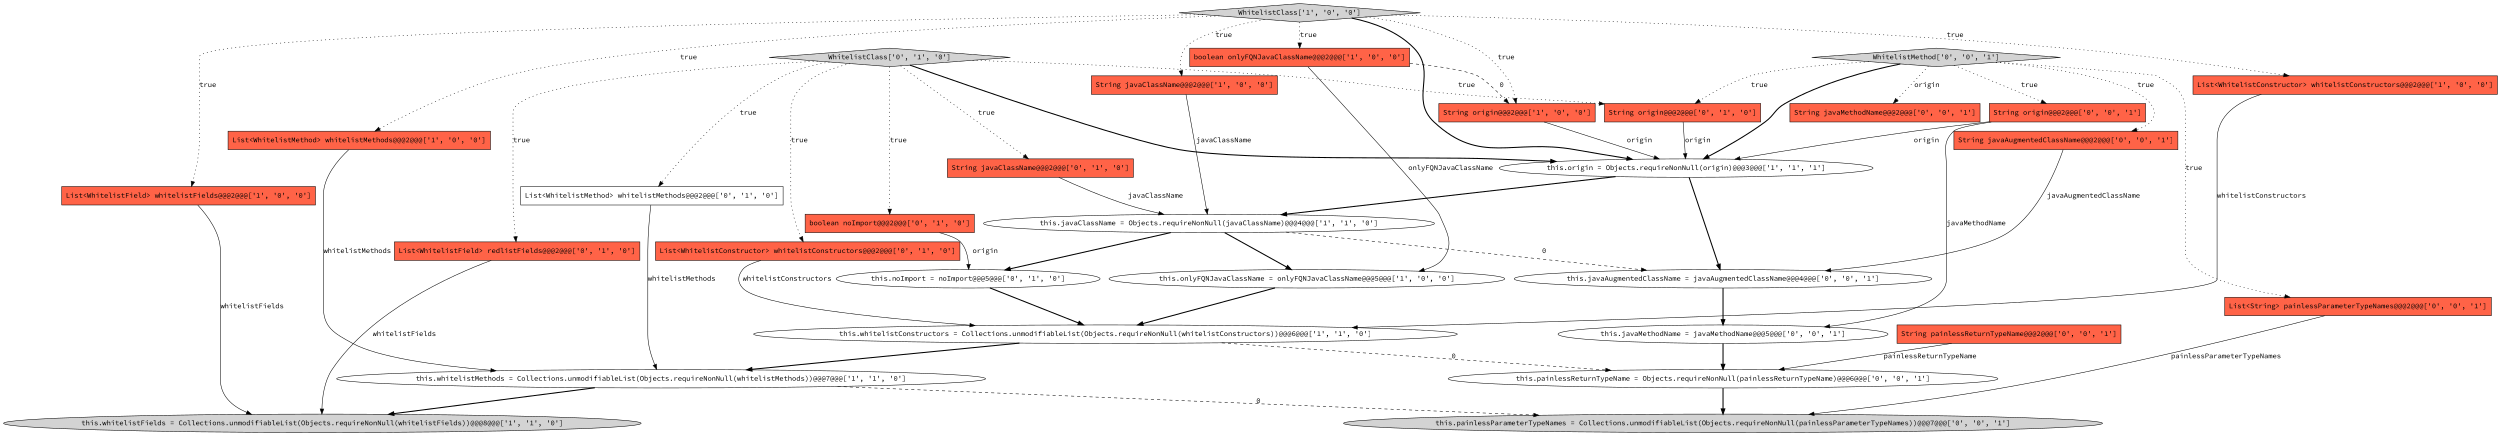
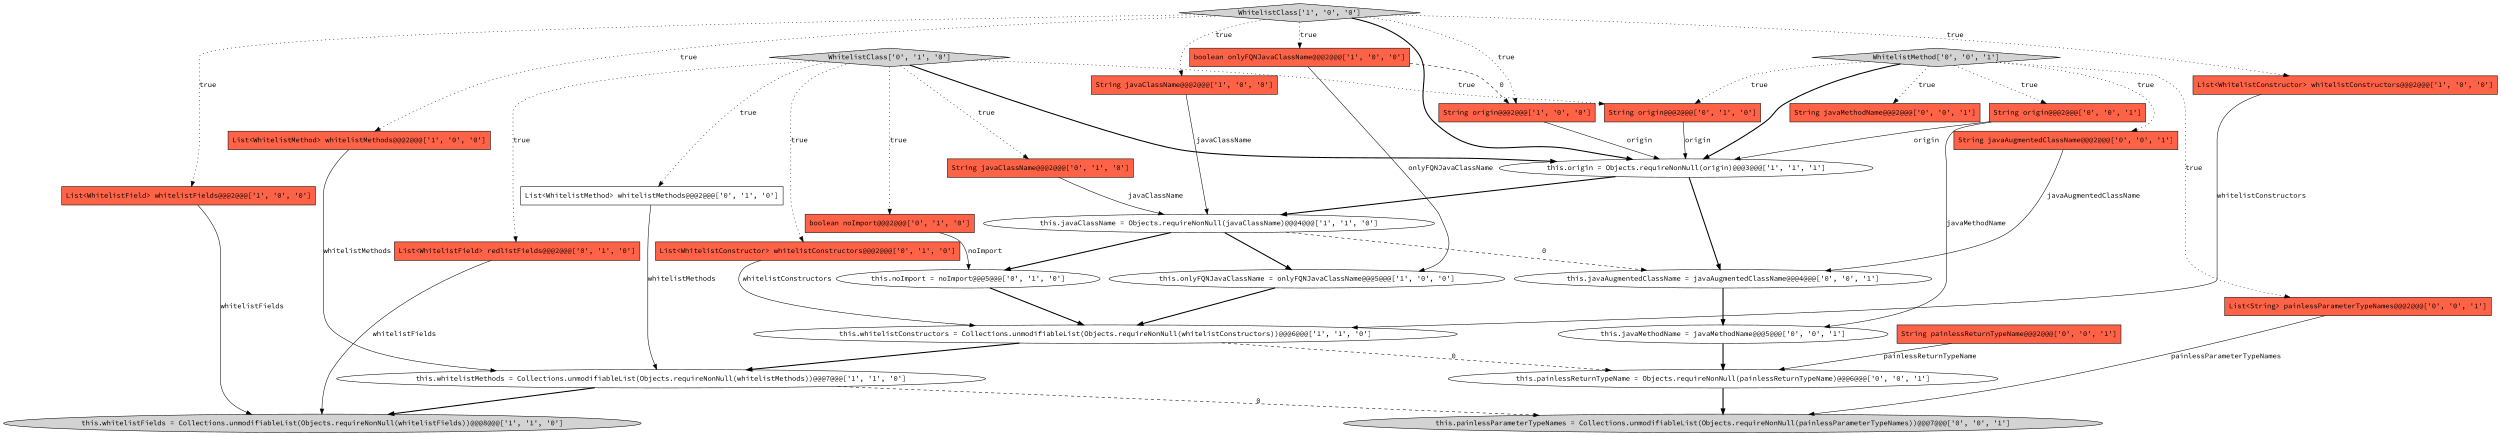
(1927, 85) -> (1927, 85)
(985, 251) -> (985, 251)
